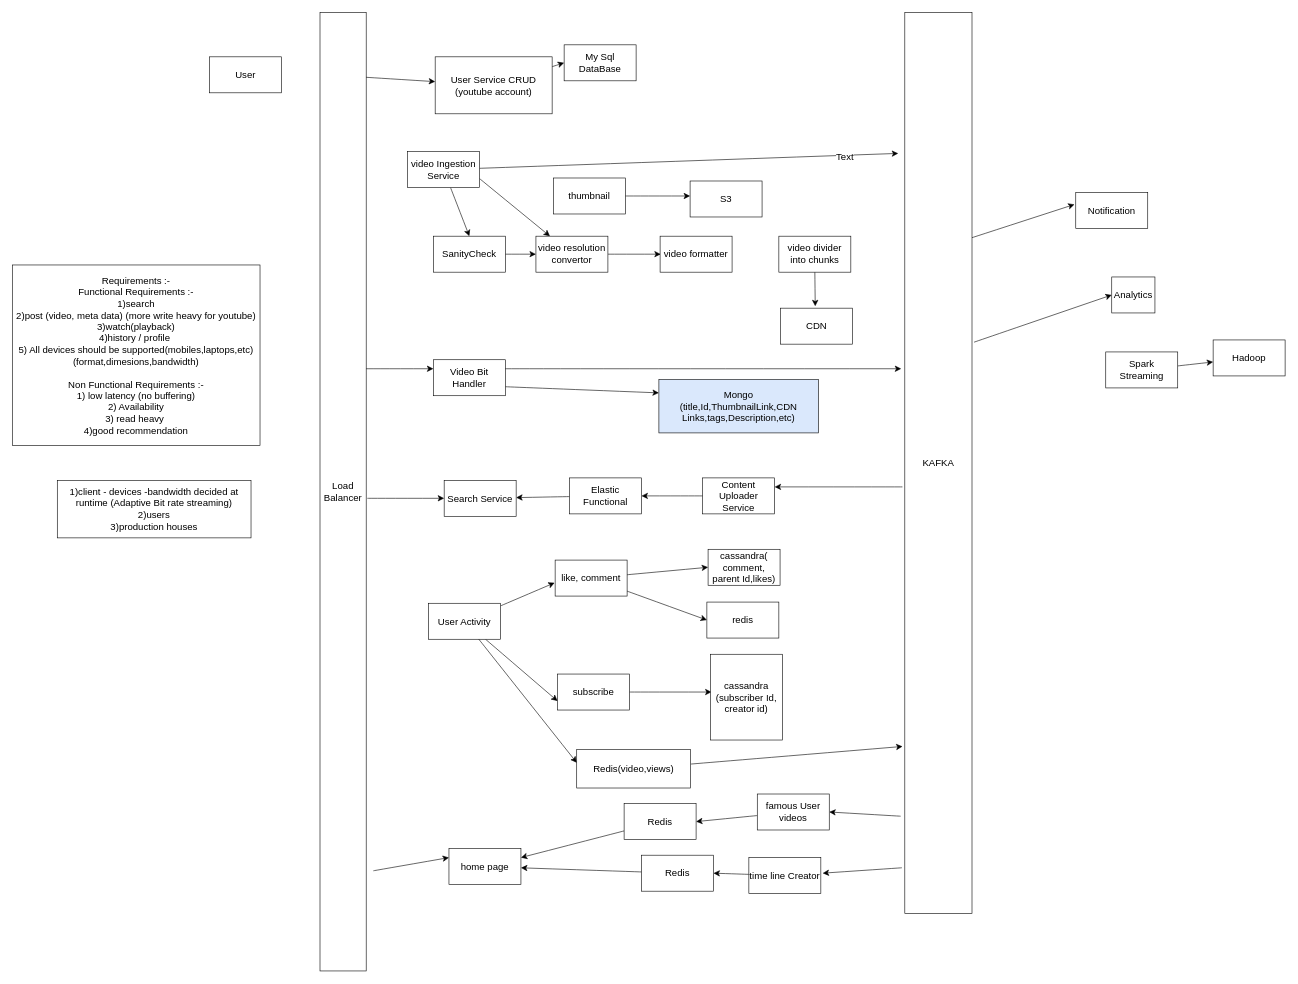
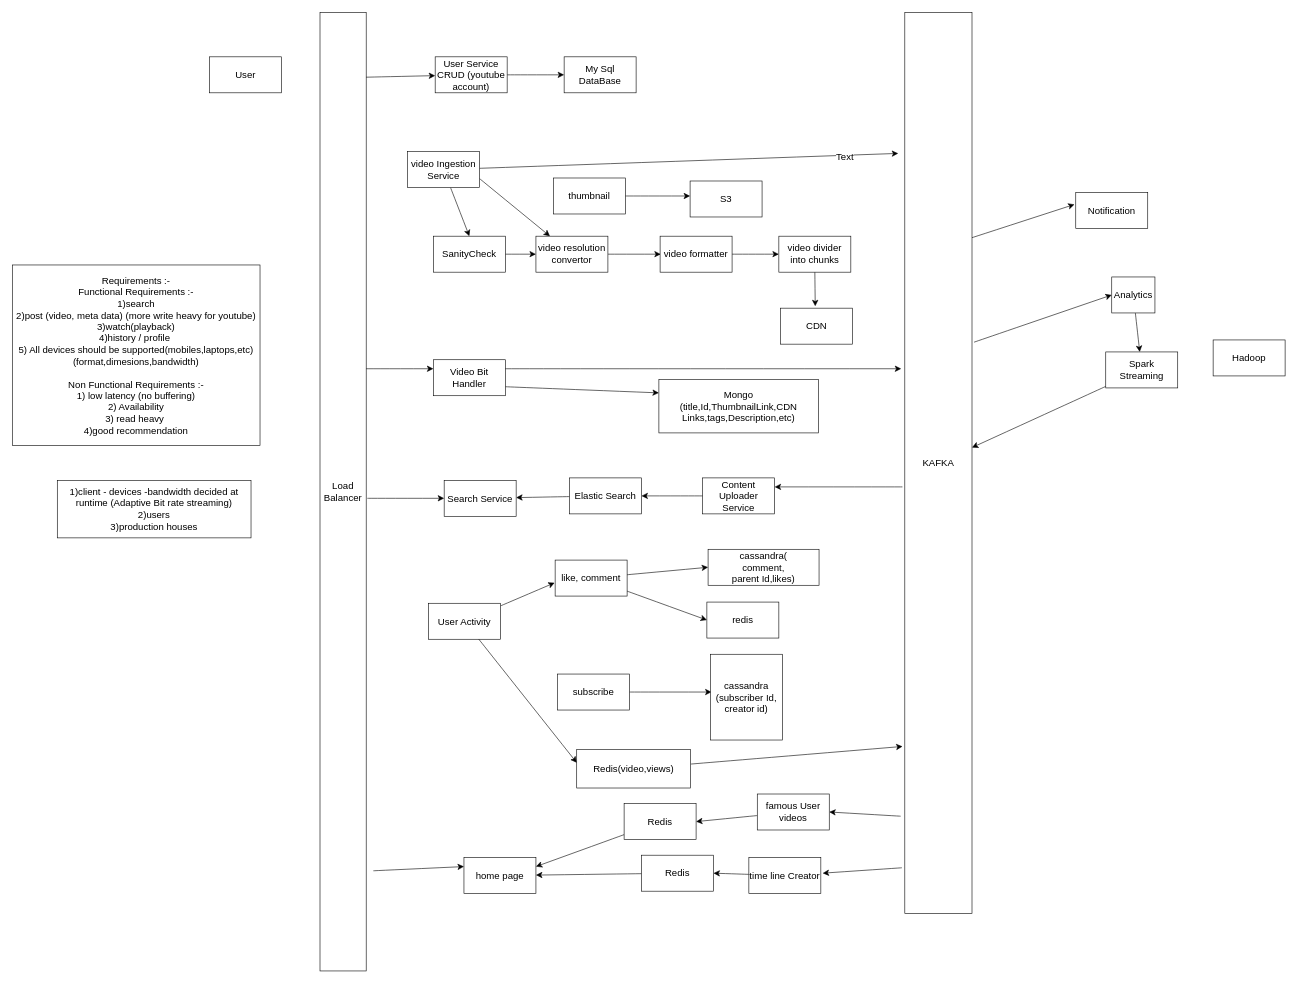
(600, 63) -> (600, 75)
(494, 85) -> (471, 75)
none -> (772, 254)
none -> (1138, 330)
(1193, 364) -> (1036, 418)
(739, 406) -> (739, 406)
(606, 496) -> (606, 496)
(744, 567) -> (764, 567)
(521, 669) -> none
(485, 867) -> (500, 876)
